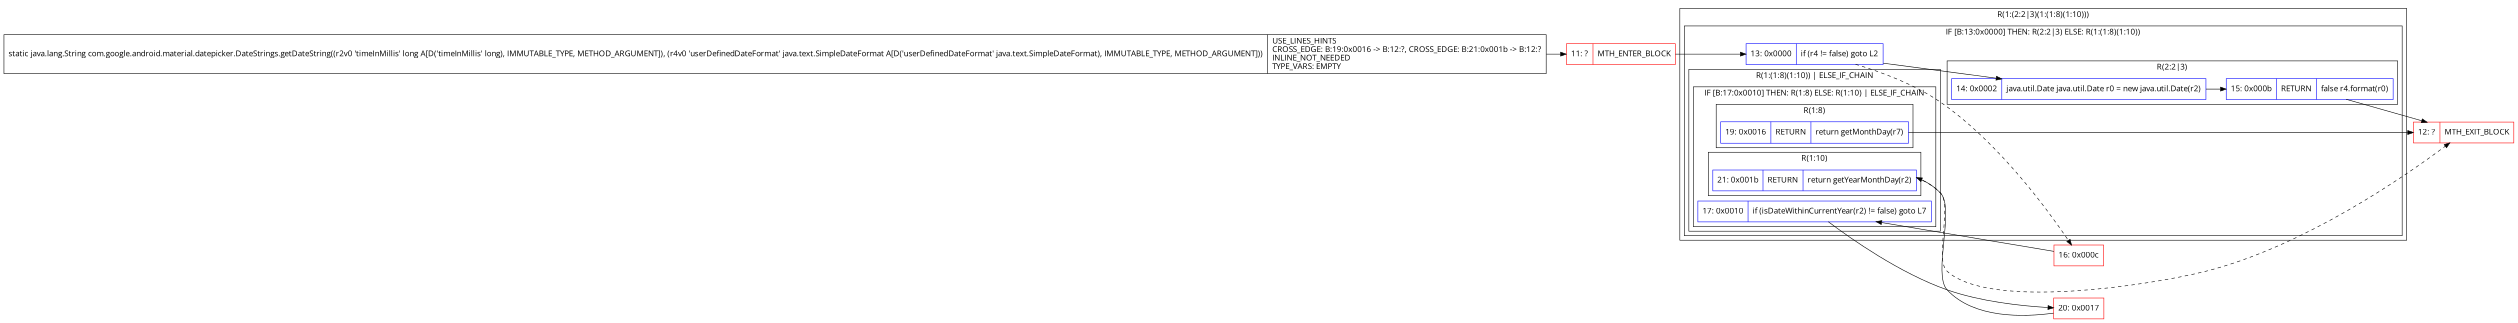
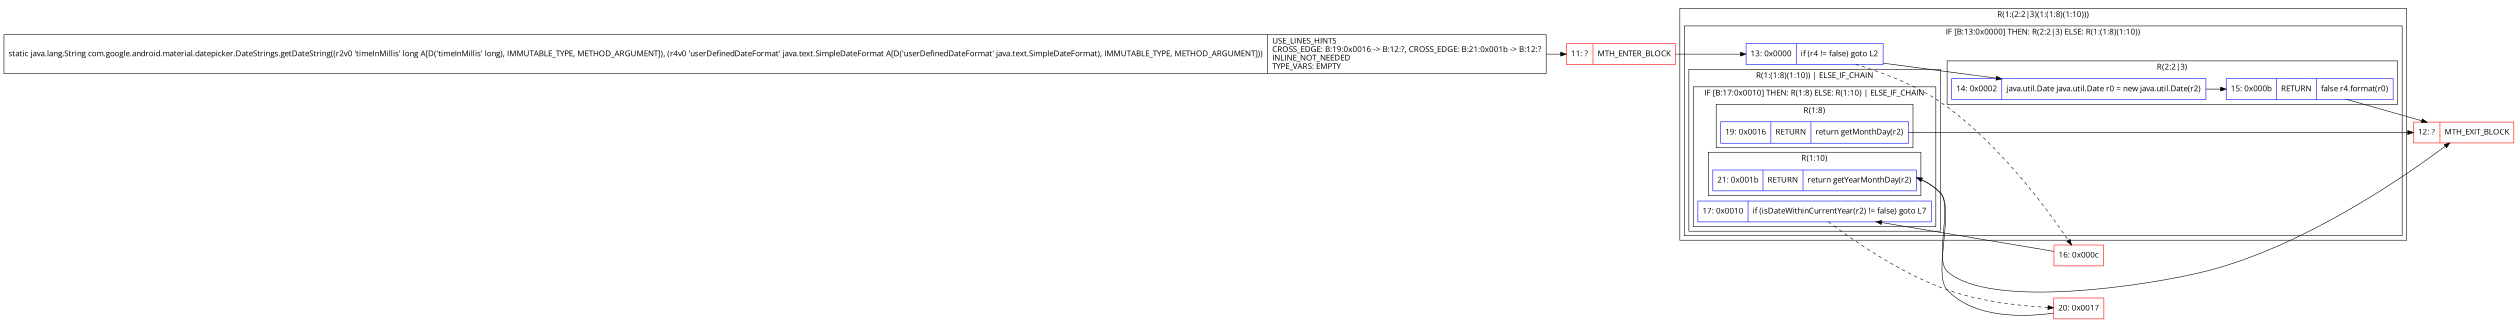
(1860, 132) -> (1860, 132)
(2156, 281) -> (2156, 281)
(1931, 283) -> (1931, 283)
